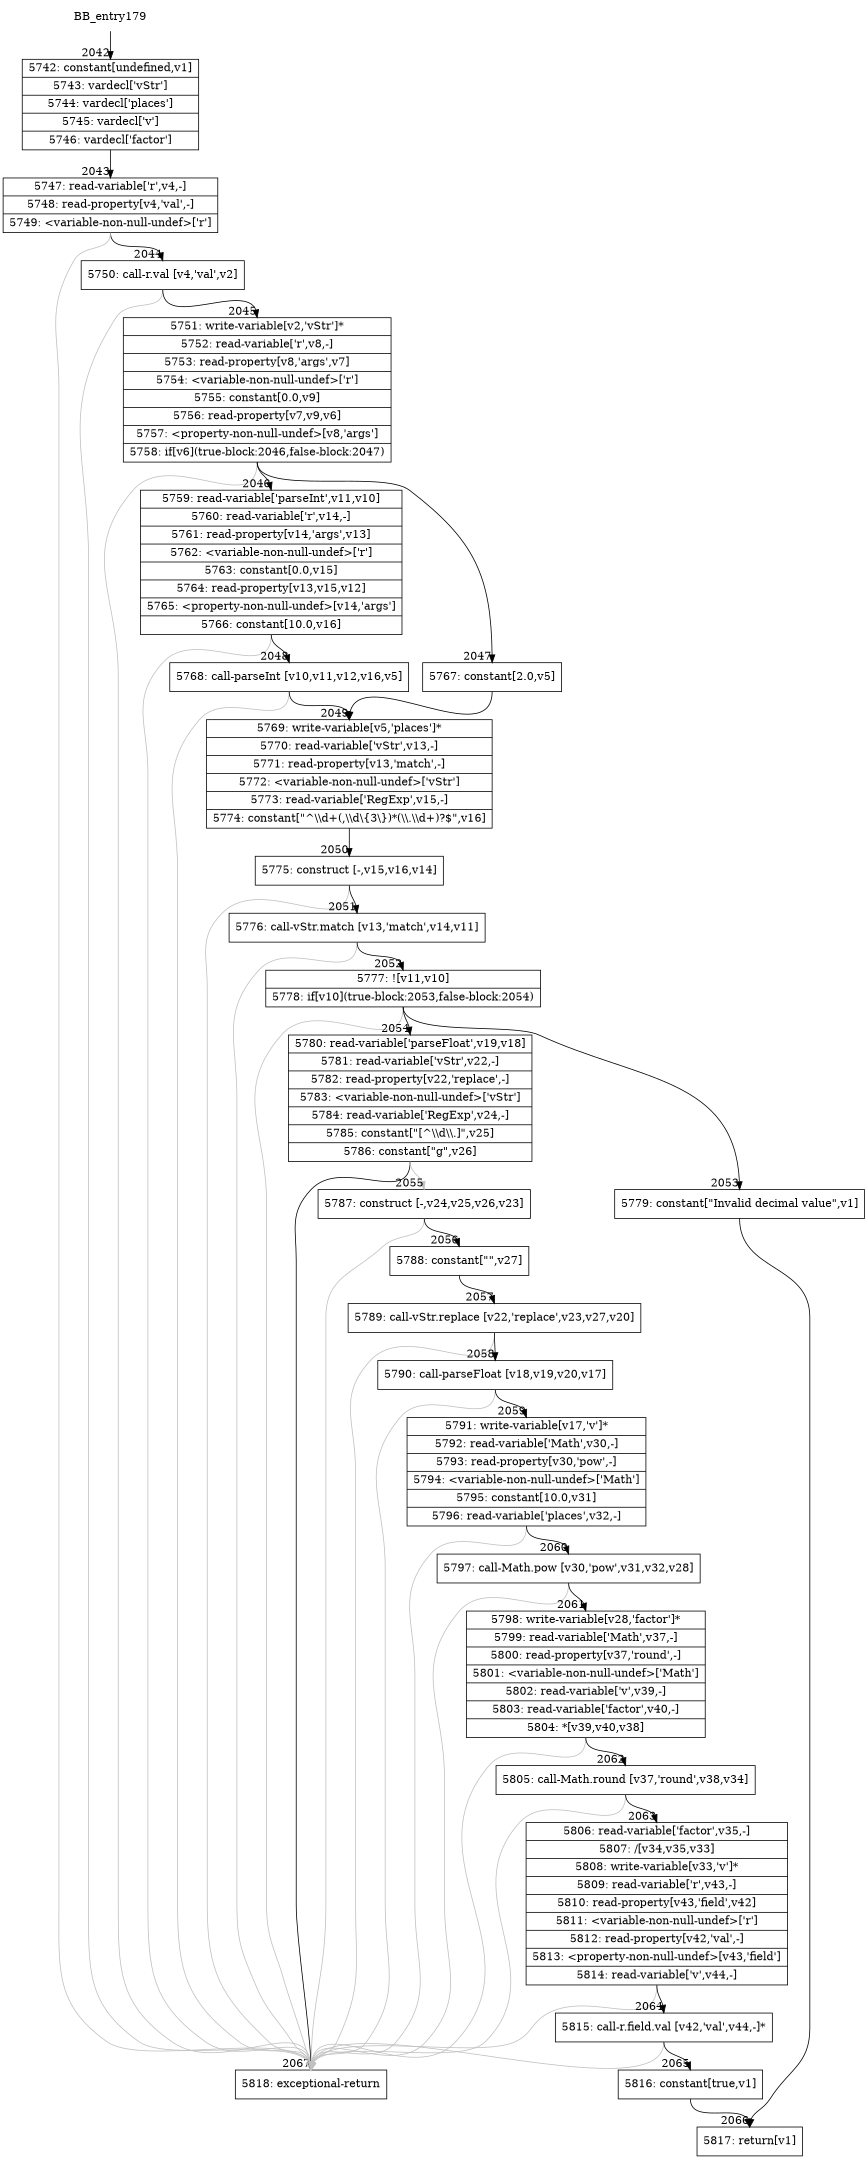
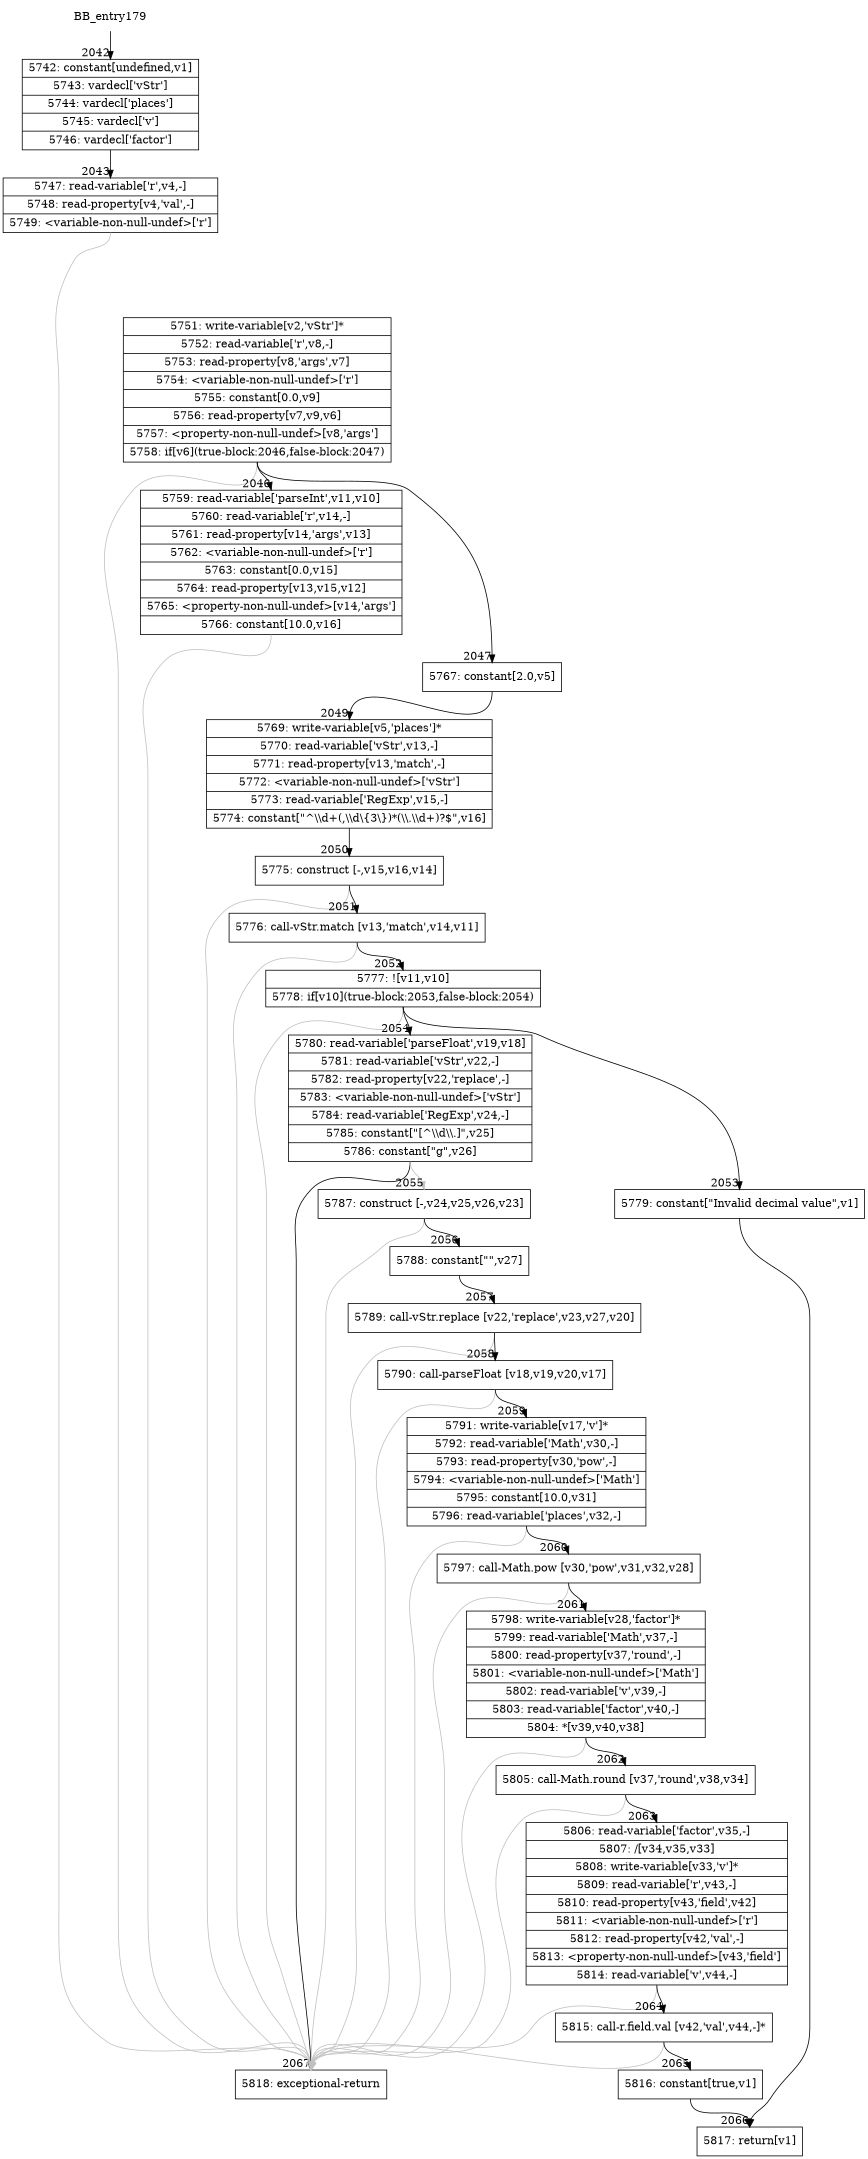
(163, 275) -> none
(289, 677) -> none
